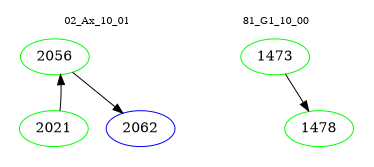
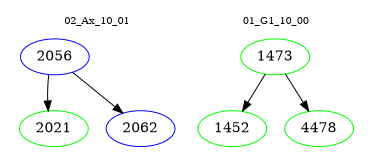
(276, 21) -> (276, 21)
(55, 57) -> (55, 57)
(61, 98) -> (48, 88)
none -> (232, 129)
(319, 129) -> (319, 129)
